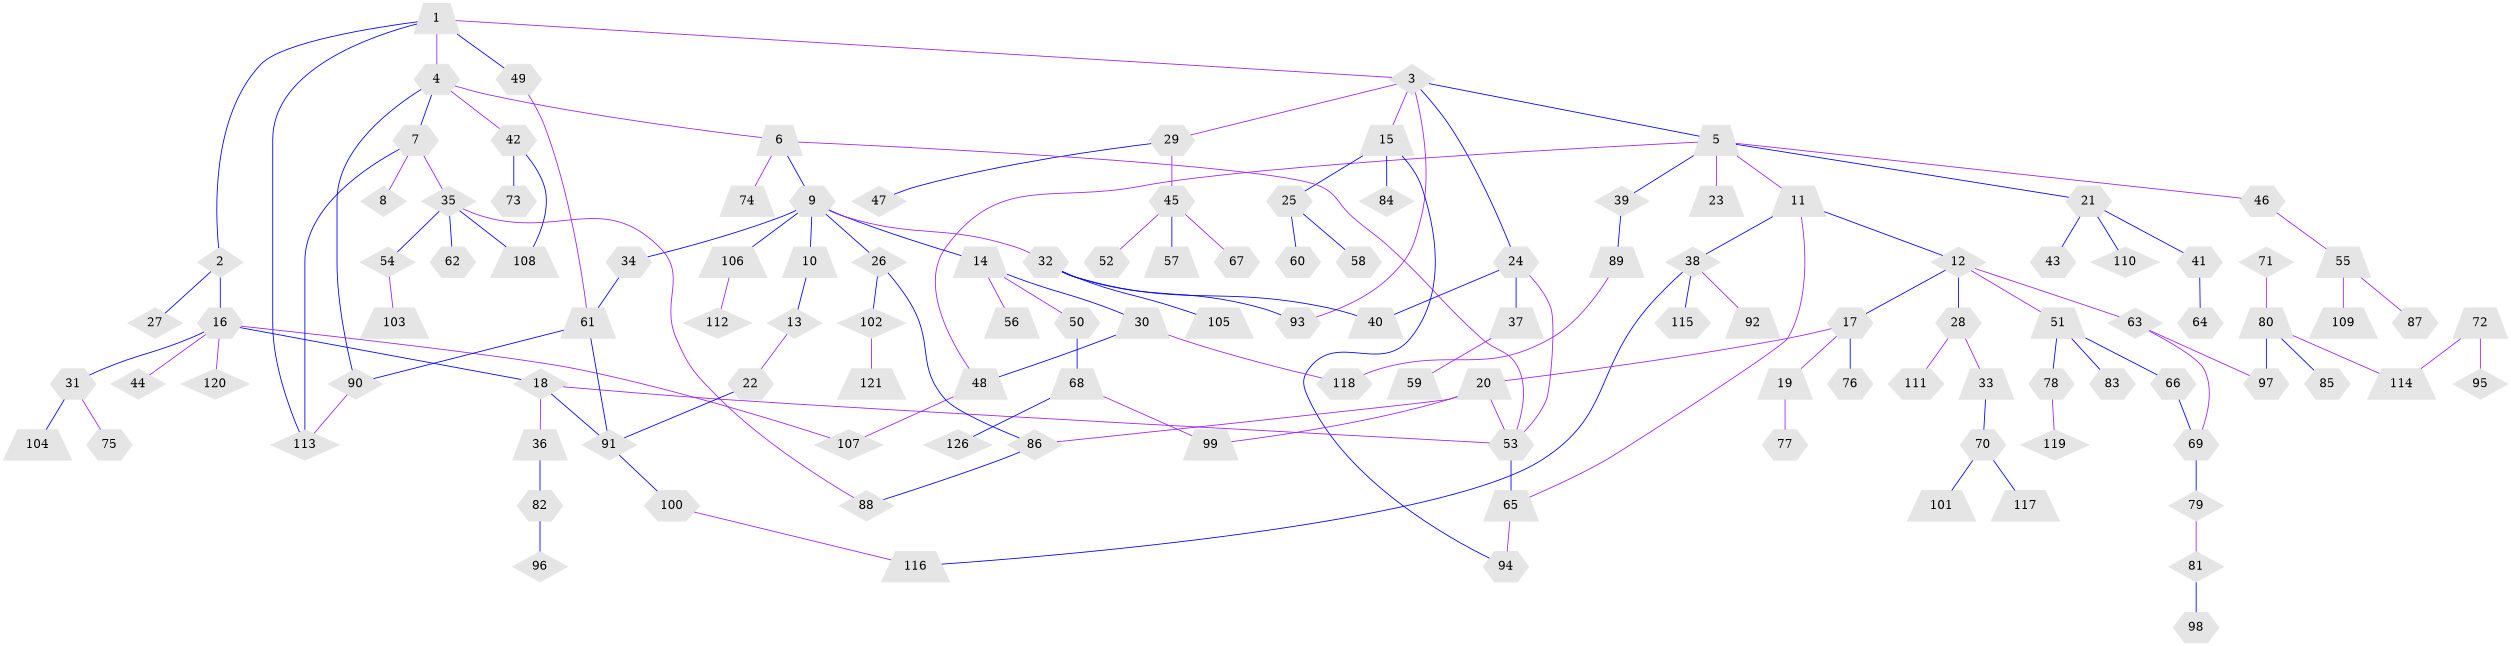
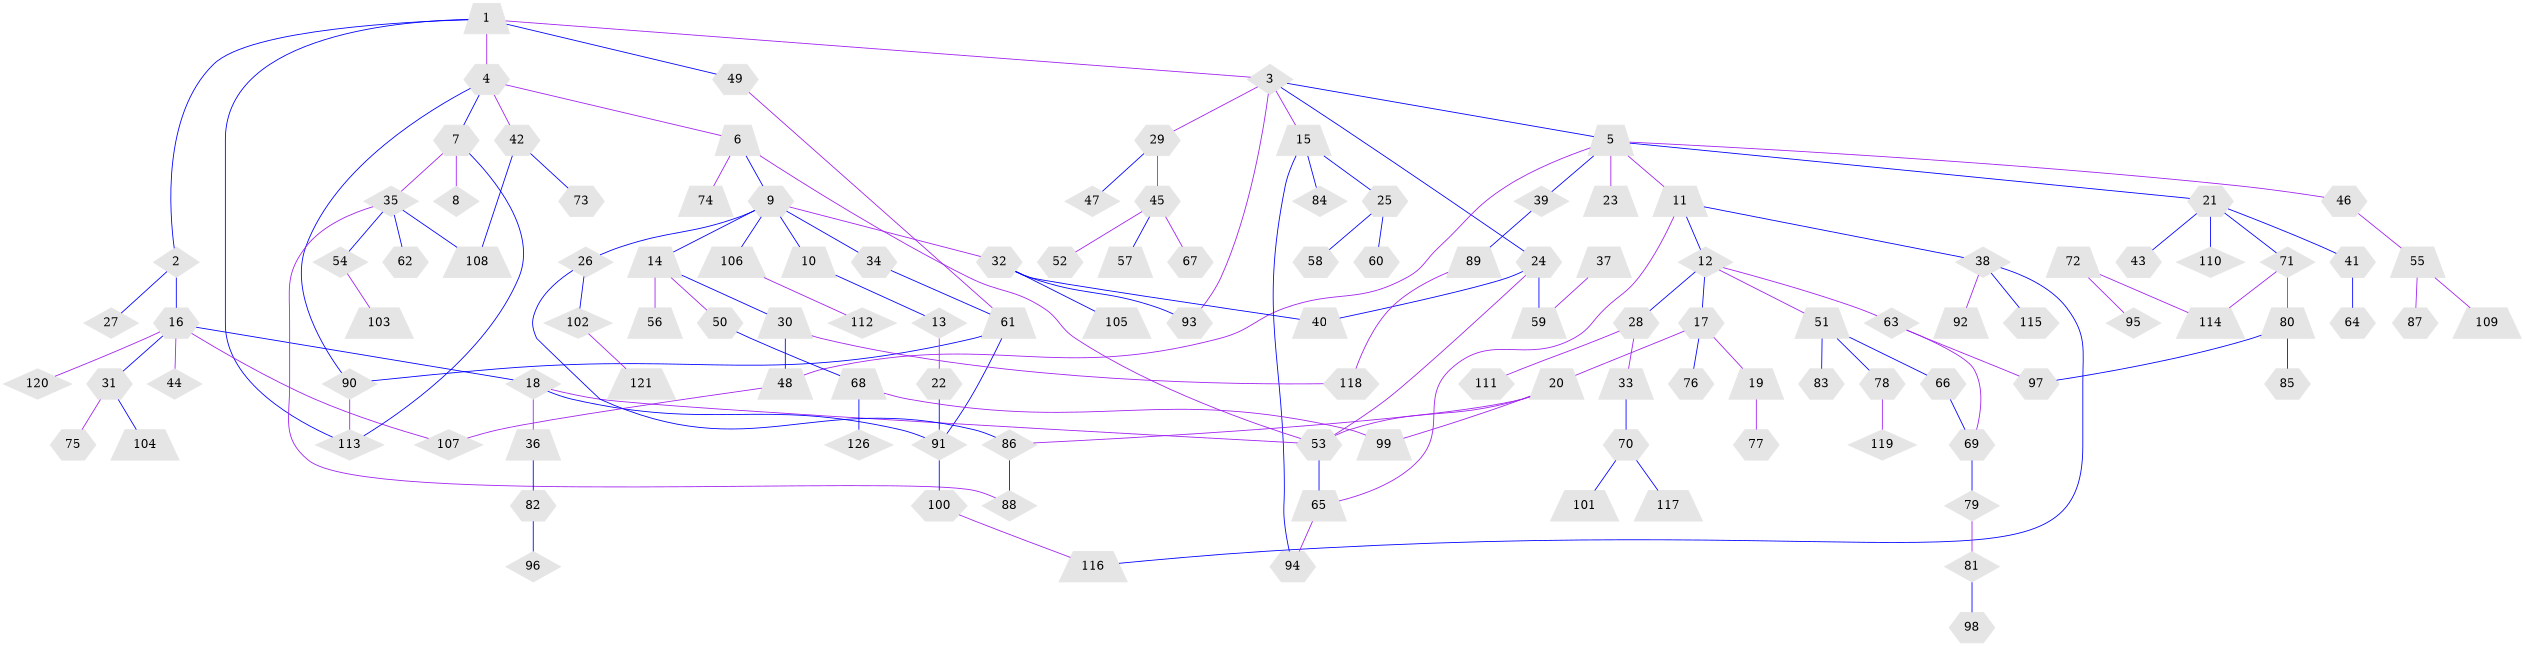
none -> (2251, 233)
(1516, 293) -> (1539, 293)
(2336, 354) -> (2253, 290)
